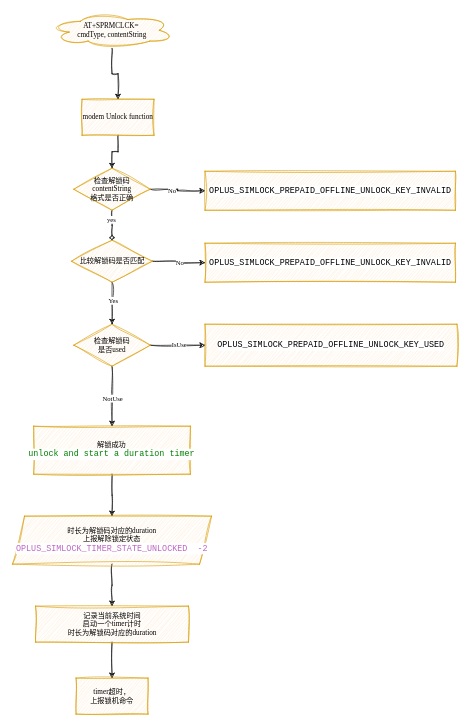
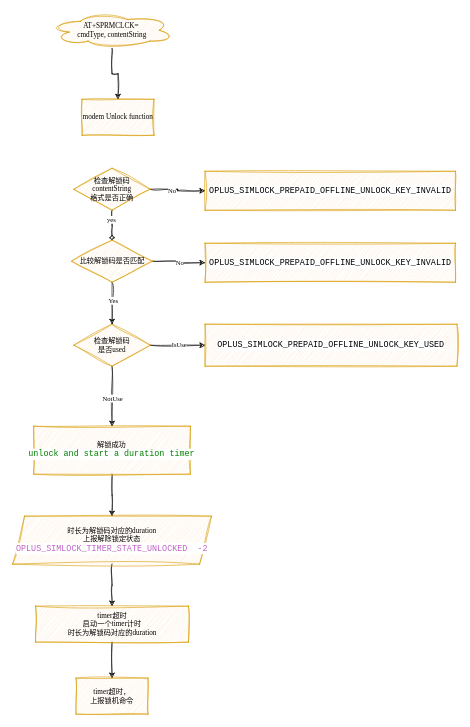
(117, 152) -> none
(112, 624) -> (112, 624)
